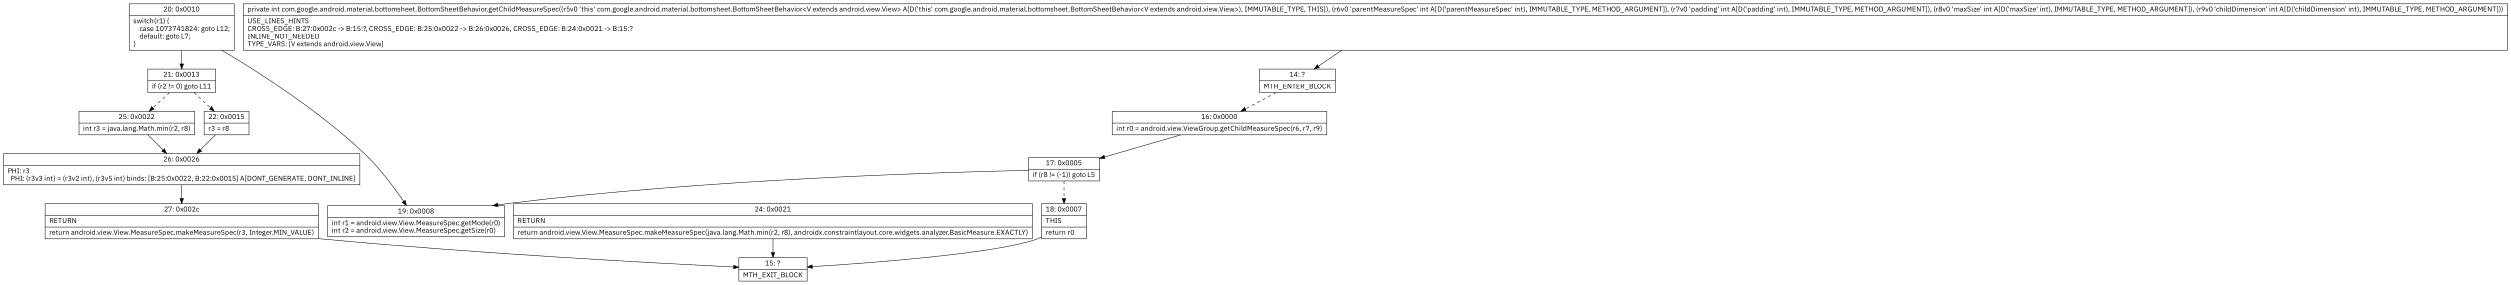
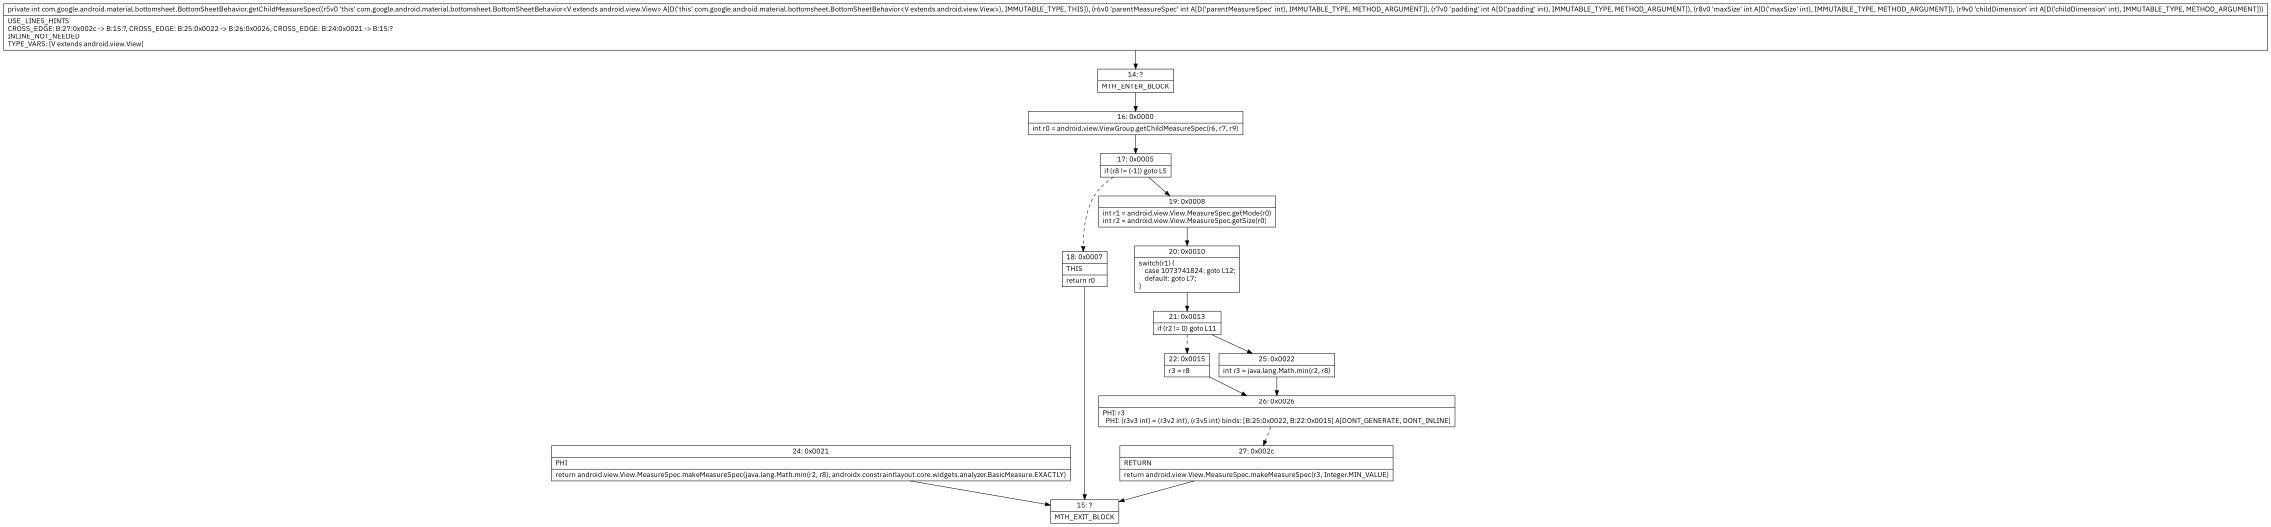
(161, 100) -> (1230, 343)
(1261, 101) -> (1136, 99)
(321, 117) -> (1187, 234)
(182, 192) -> (1268, 434)
(532, 221) -> (562, 463)
